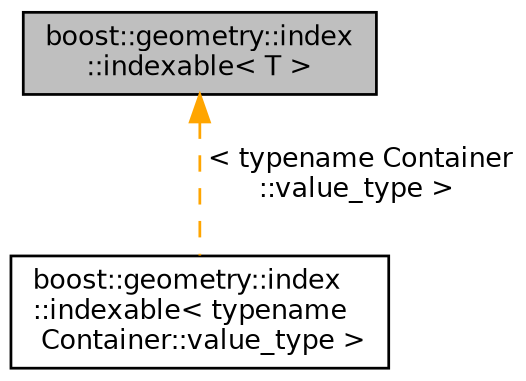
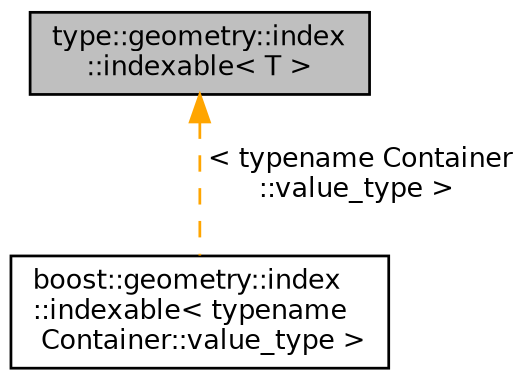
(200, 53) -> (200, 53)
